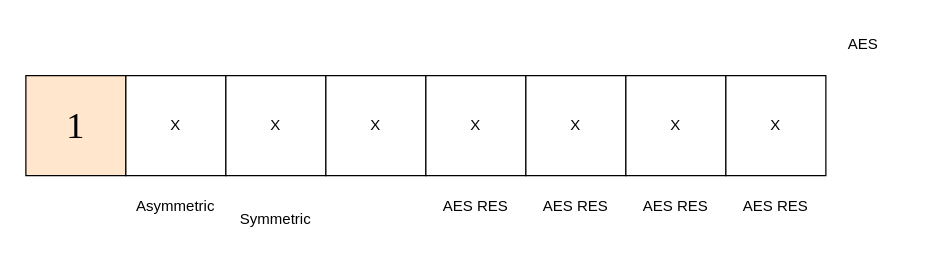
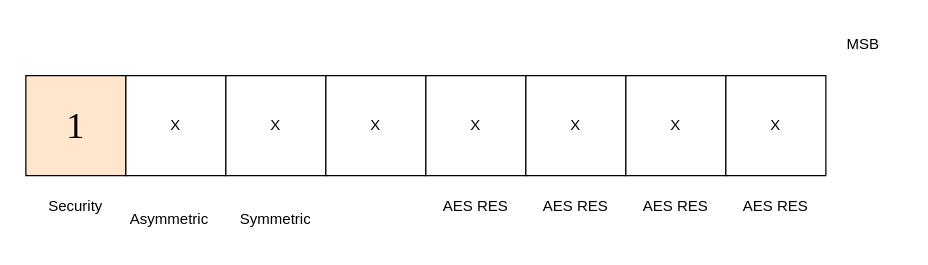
(863, 44) -> (863, 44)
none -> (76, 207)
(176, 207) -> (169, 219)
